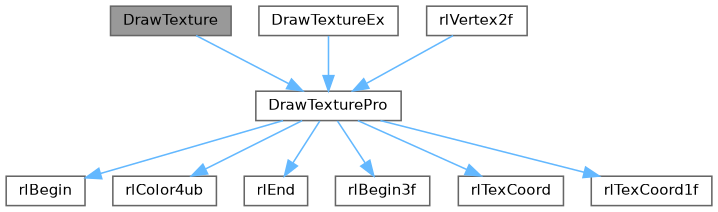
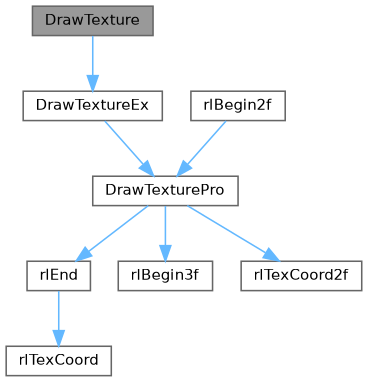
(477, 21) -> (238, 106)
(243, 60) -> (93, 56)
(412, 145) -> (59, 311)
(46, 191) -> none
(165, 191) -> none
(652, 191) -> (301, 276)
